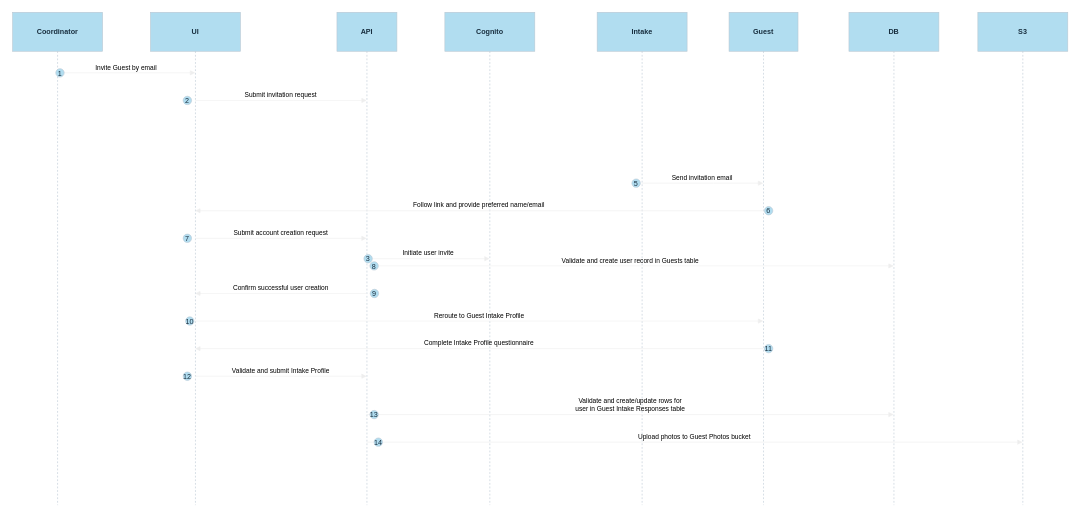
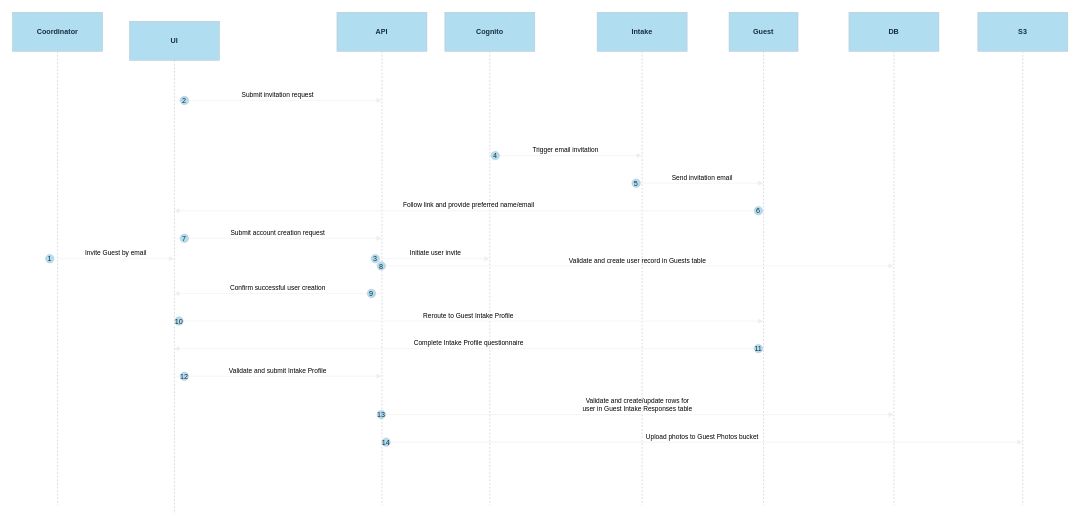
none -> (494, 156)
(195, 259) -> (174, 268)
(367, 259) -> (382, 259)
